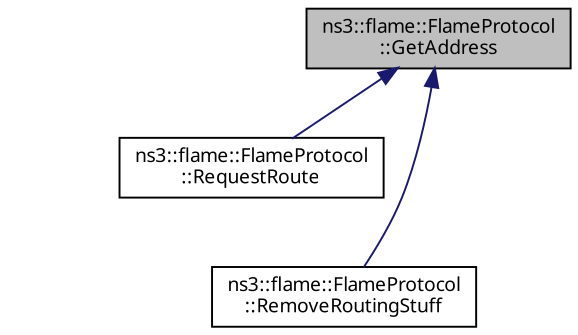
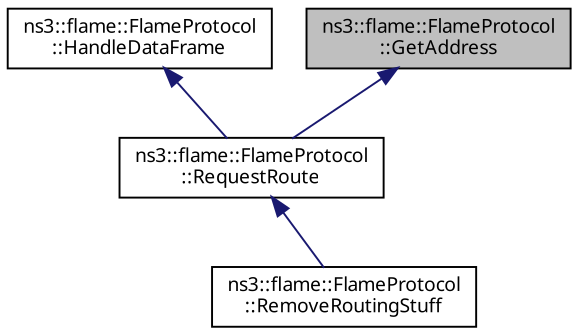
none -> (140, 39)
(408, 181) -> (304, 240)
